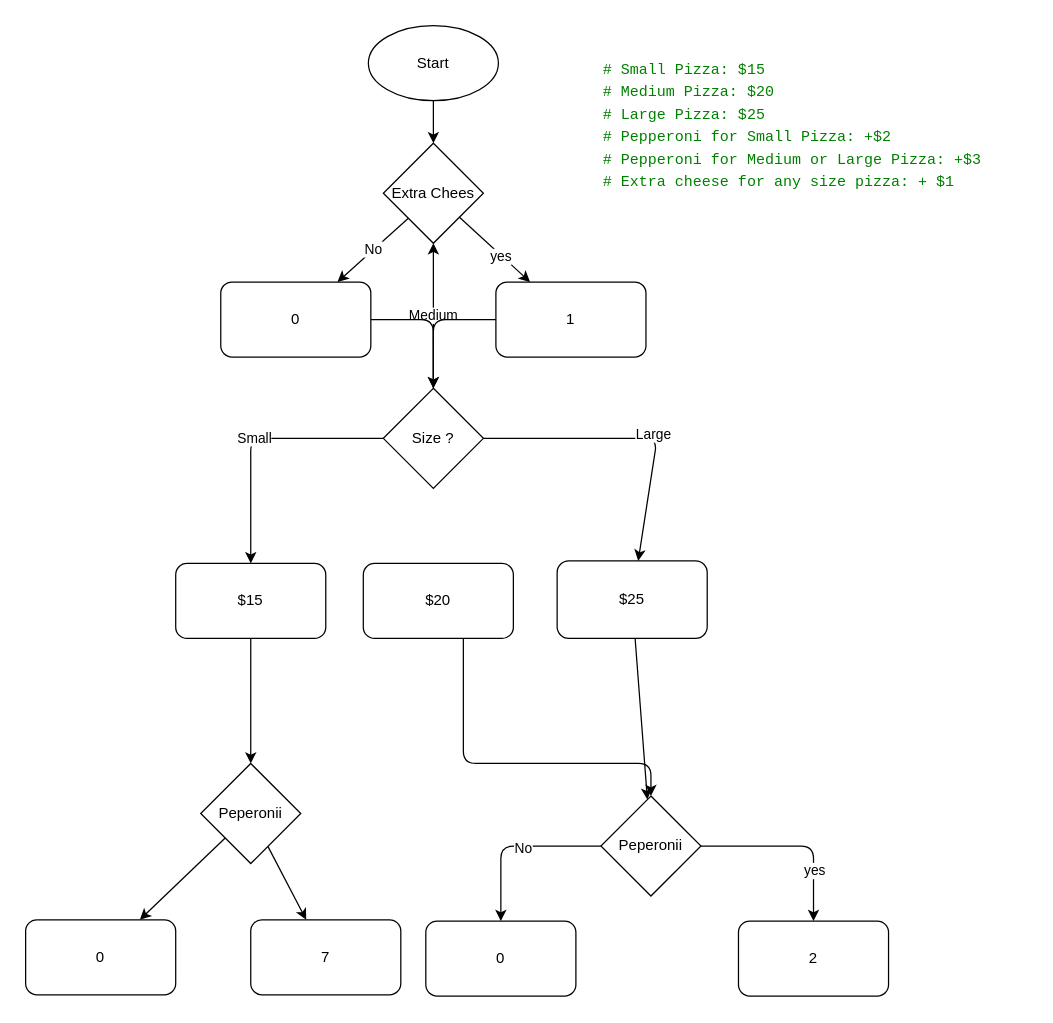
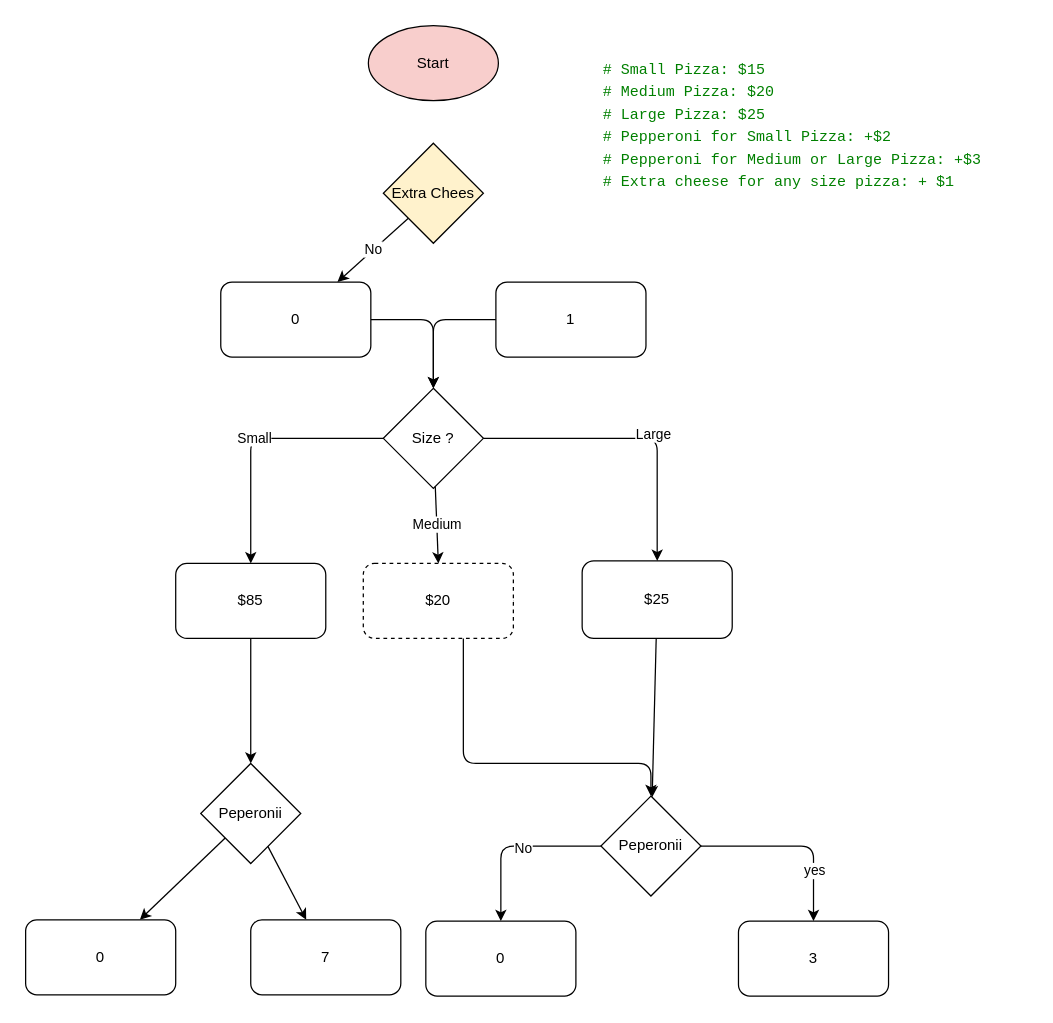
(433, 63) -> (433, 63)
(433, 118) -> none
(433, 193) -> (433, 193)
(491, 246) -> none
(433, 287) -> (436, 520)
(632, 599) -> (657, 599)
(251, 601) -> (251, 601)
(438, 601) -> (438, 601)
(813, 958) -> (813, 958)
